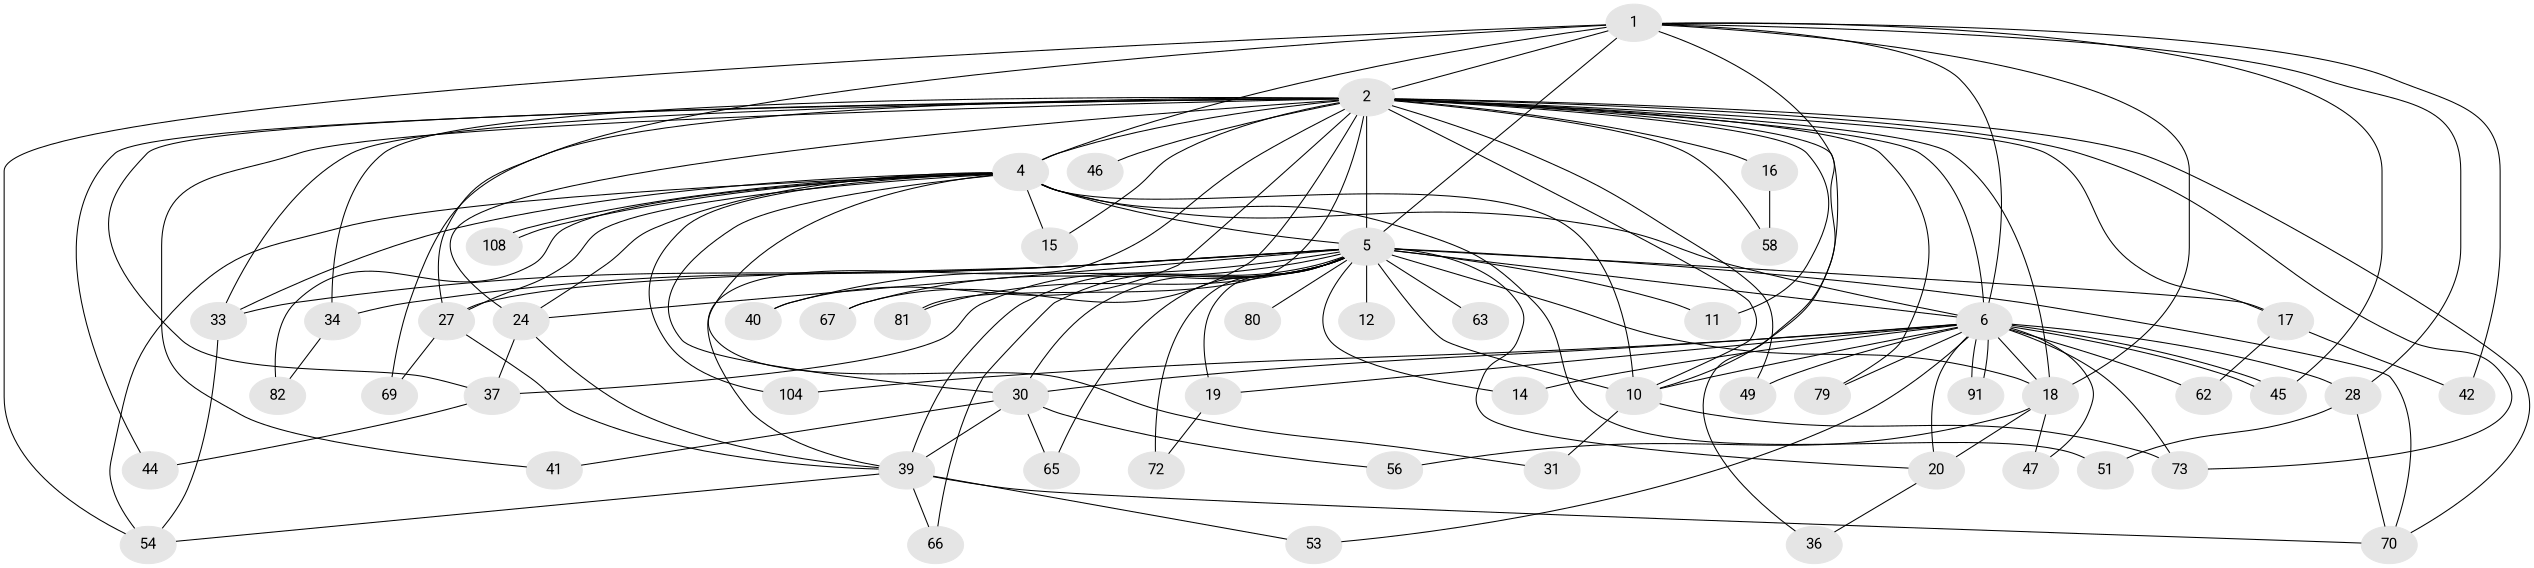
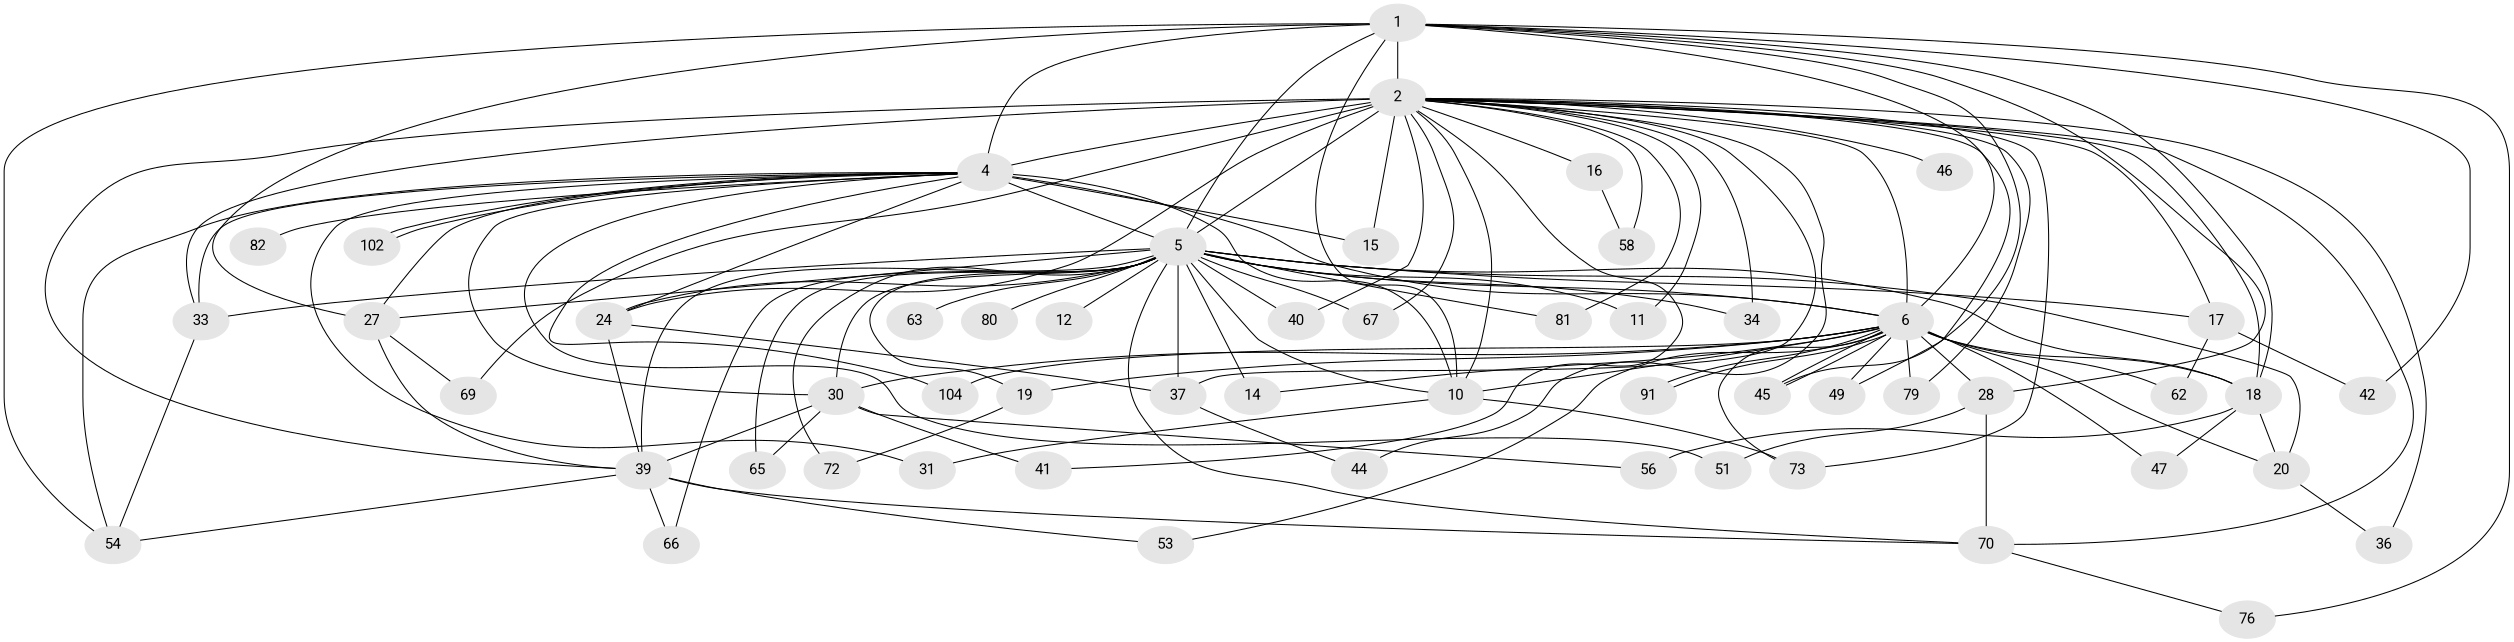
(494, 247) -> (372, 247)
(305, 359) -> none
none -> (2247, 620)
